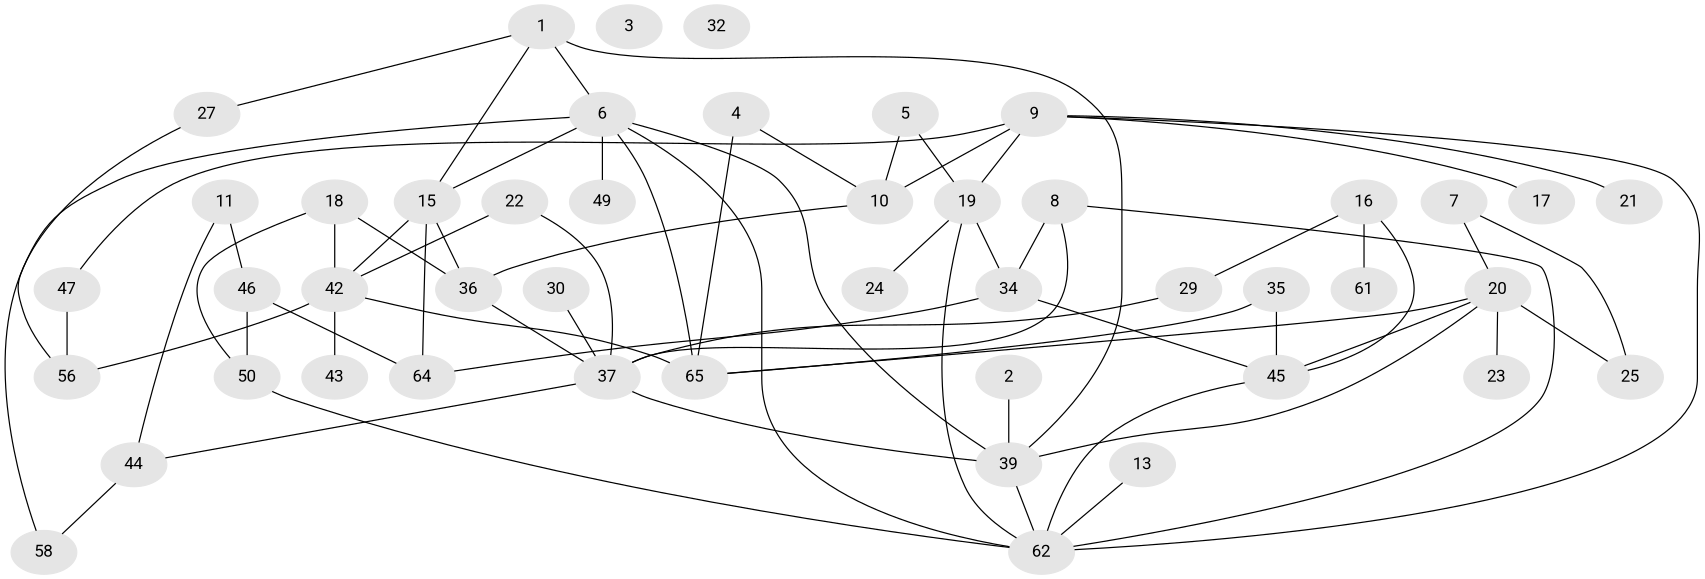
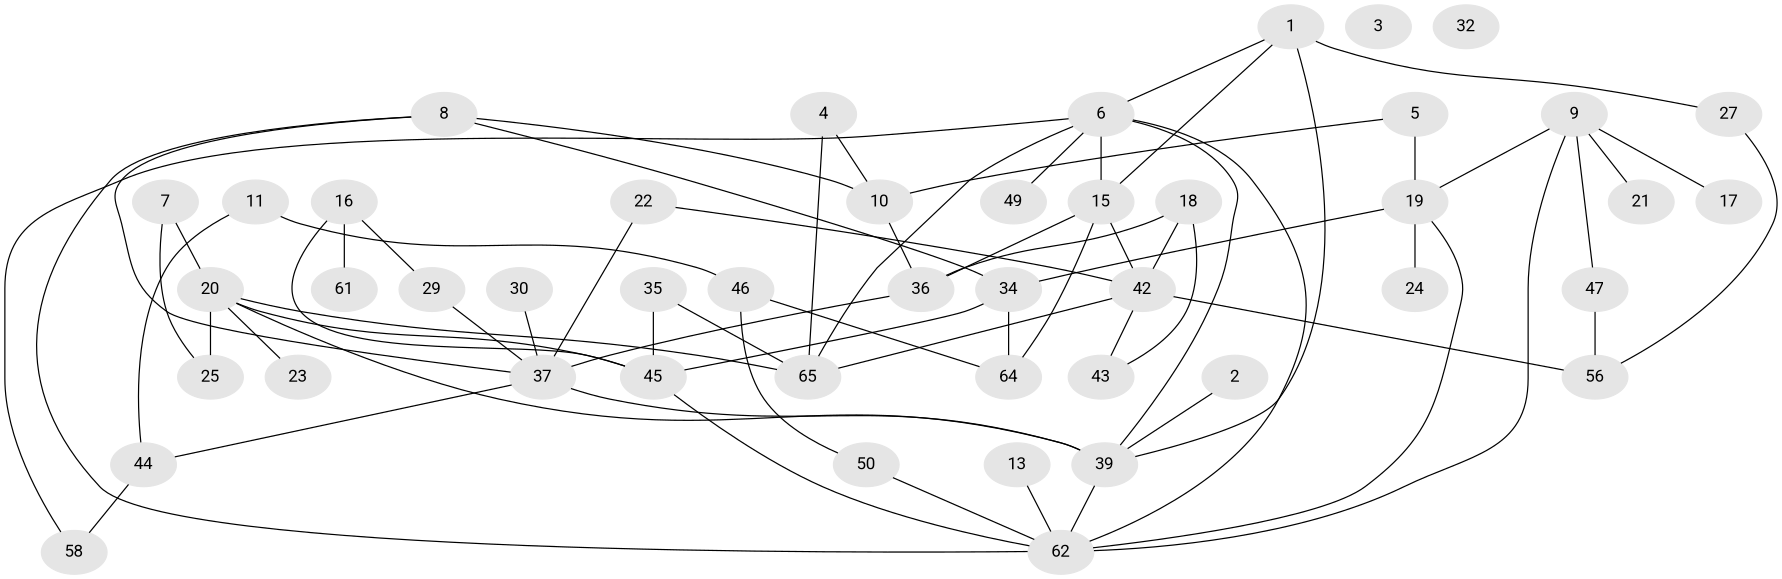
(957, 158) -> (686, 147)
(209, 261) -> (1188, 307)
